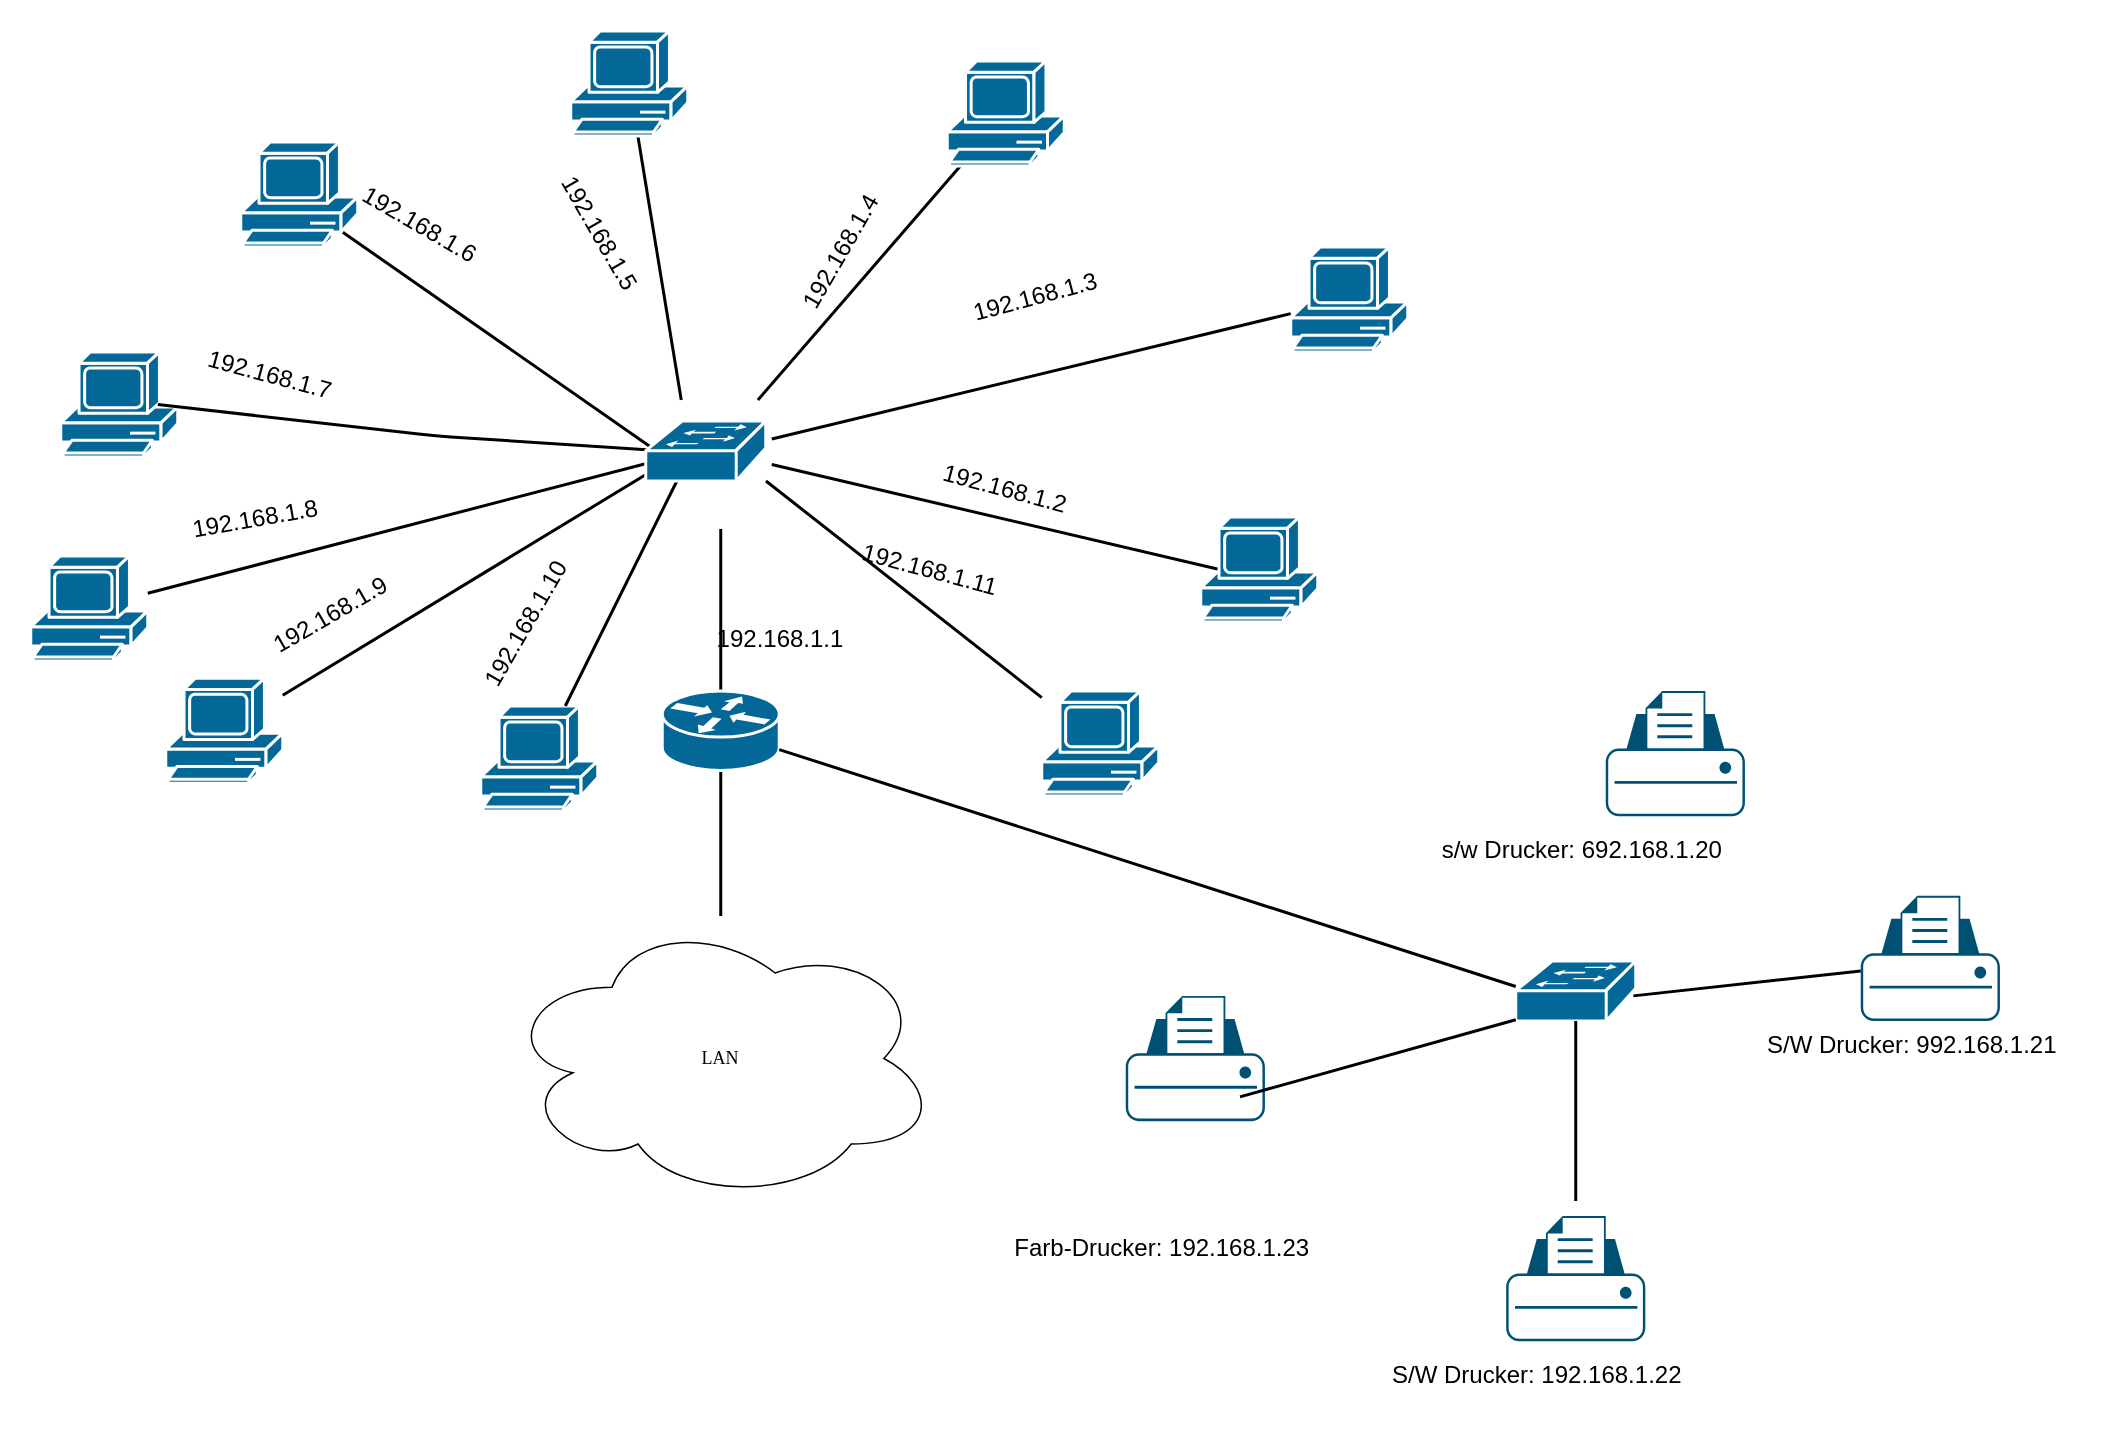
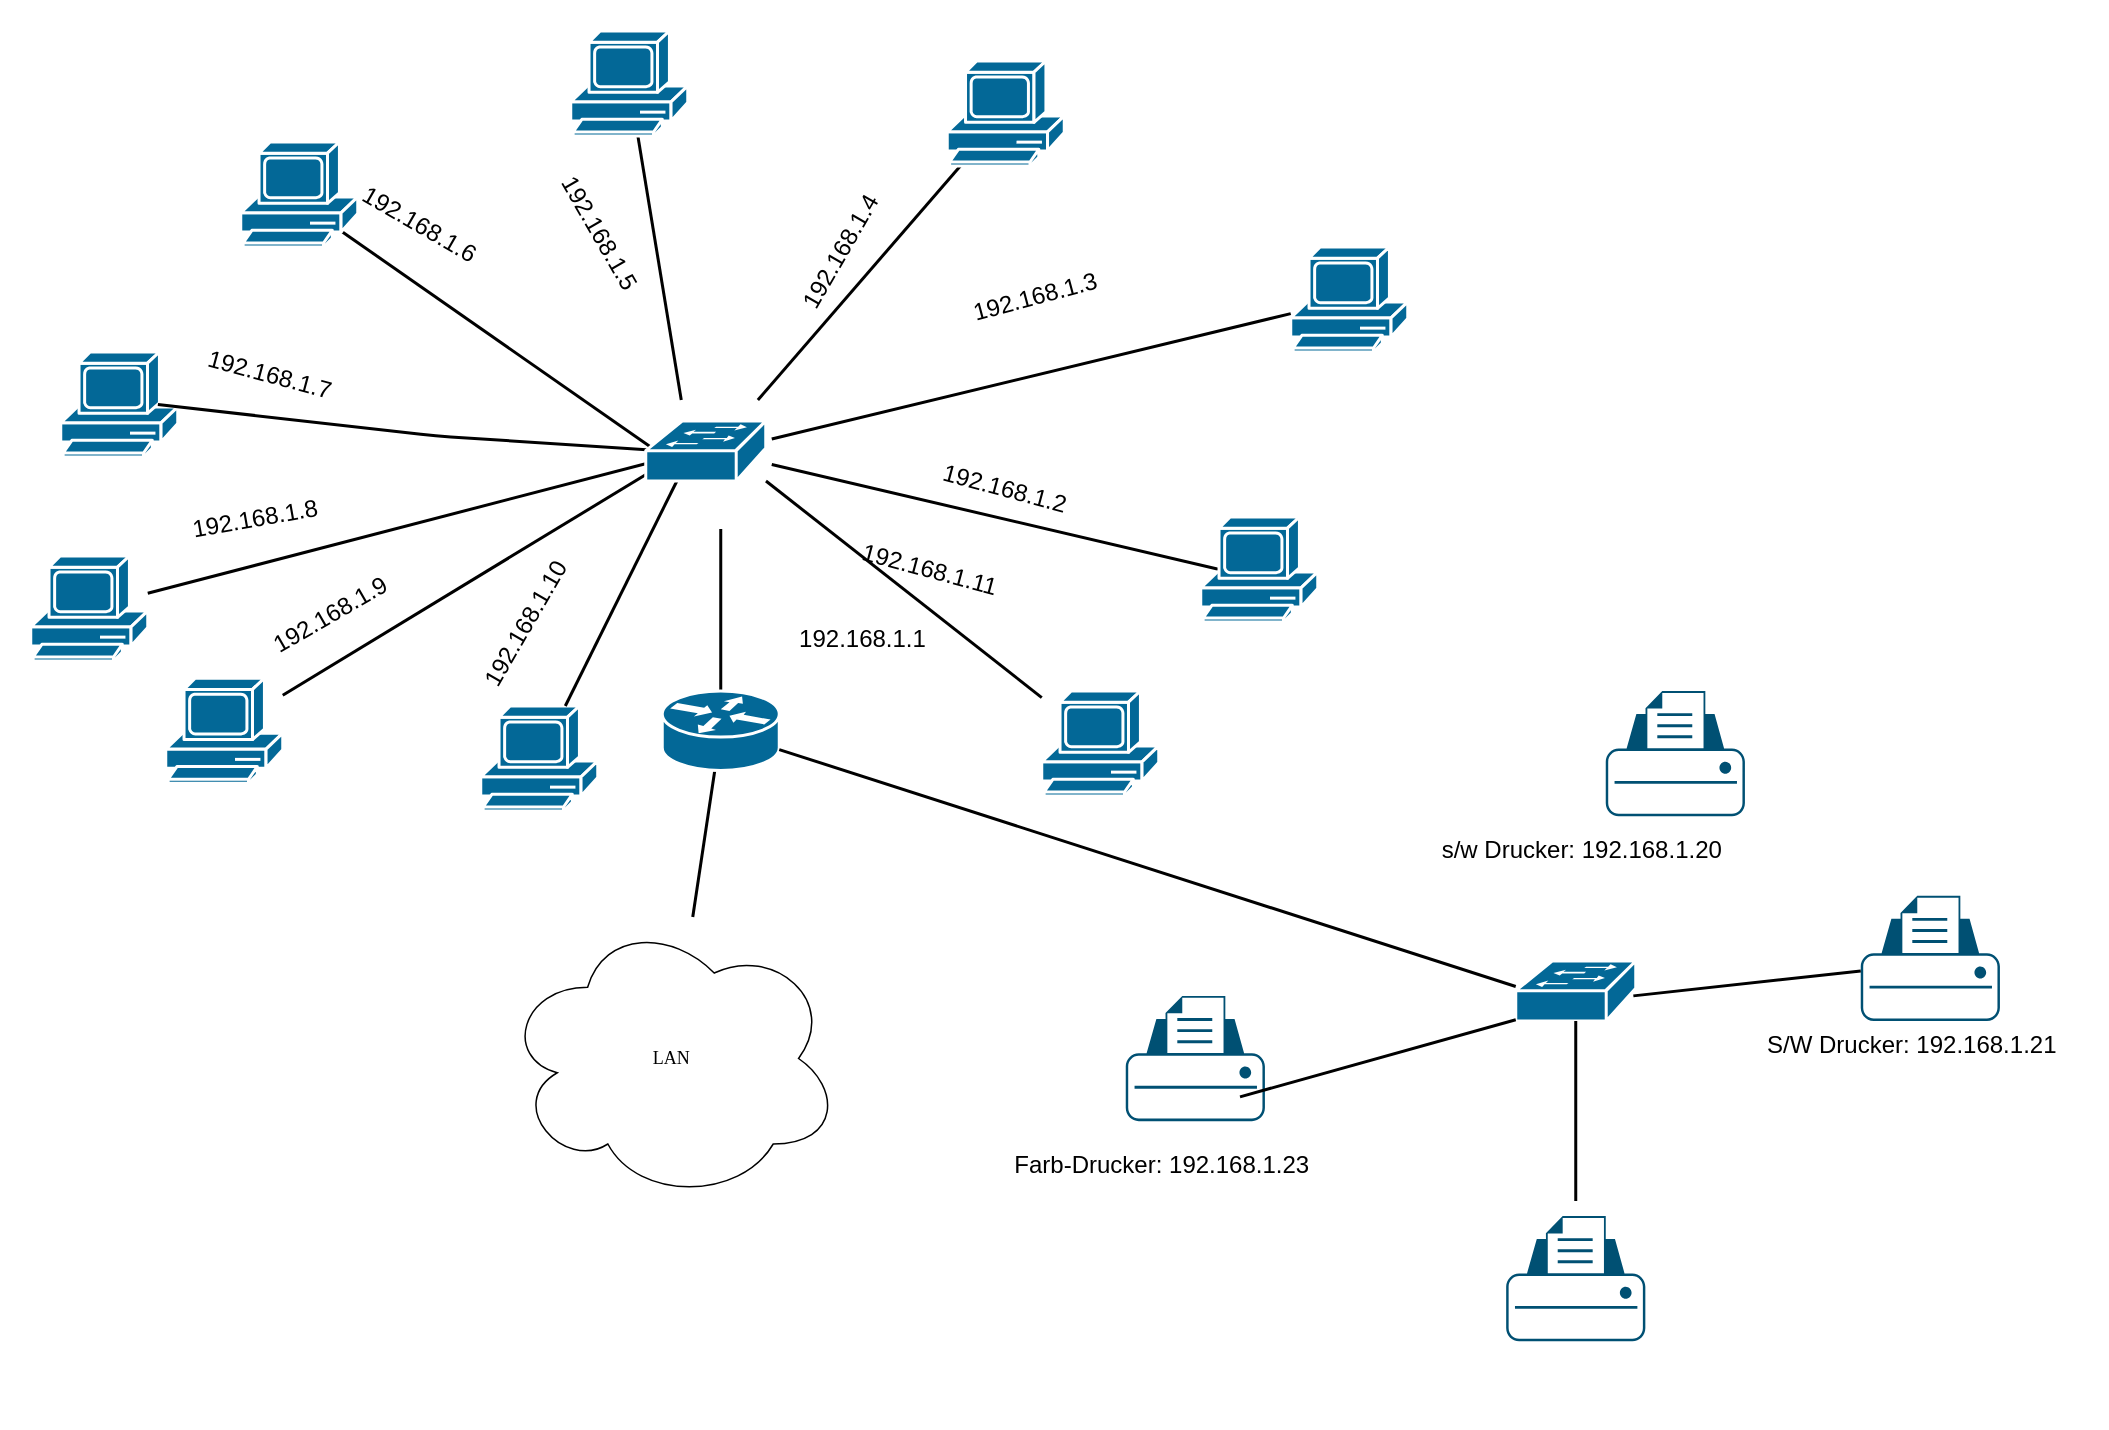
(781, 638) -> (863, 638)
(1583, 850) -> (1583, 850)
(1913, 1045) -> (1913, 1045)
(721, 1058) -> (672, 1058)
(1162, 1247) -> (1162, 1165)
(1537, 1375) -> none
